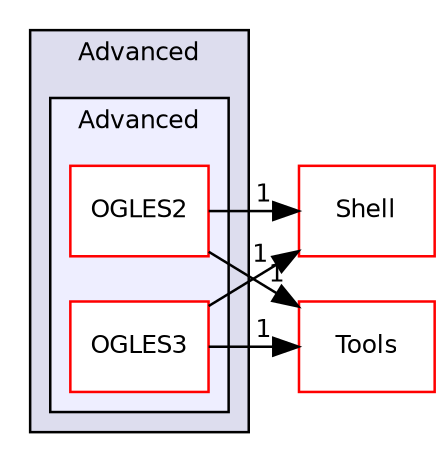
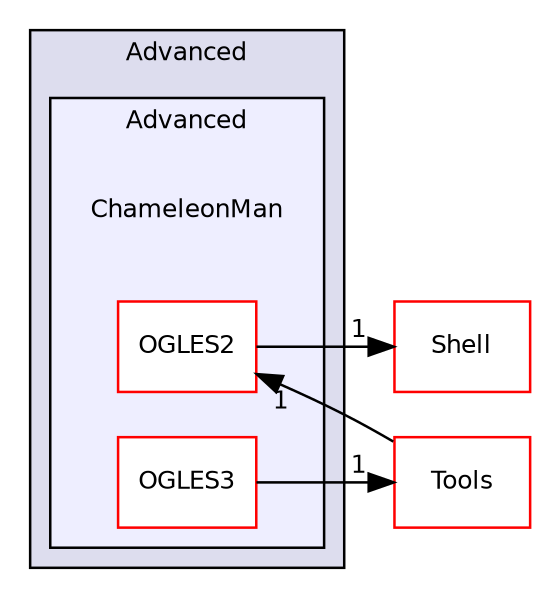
none -> (187, 211)
(243, 272) -> (360, 423)
(243, 285) -> none
